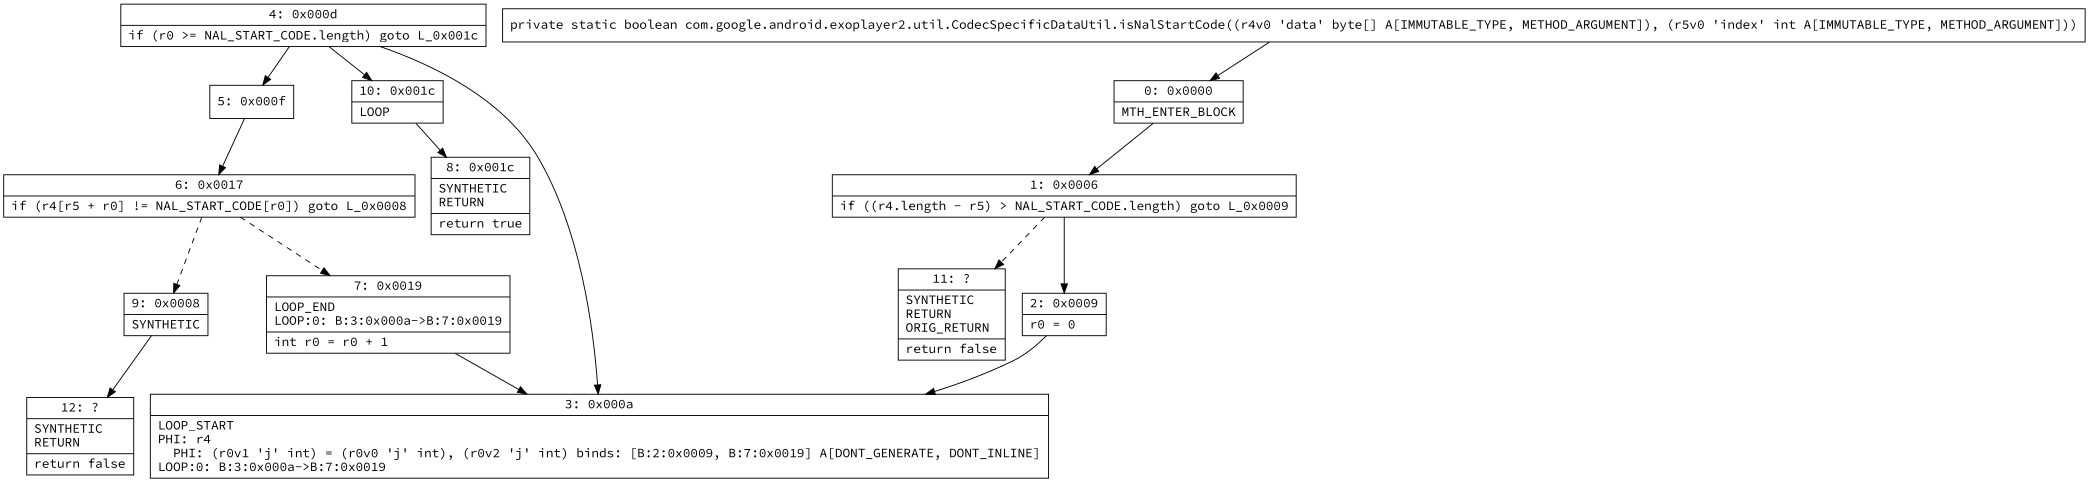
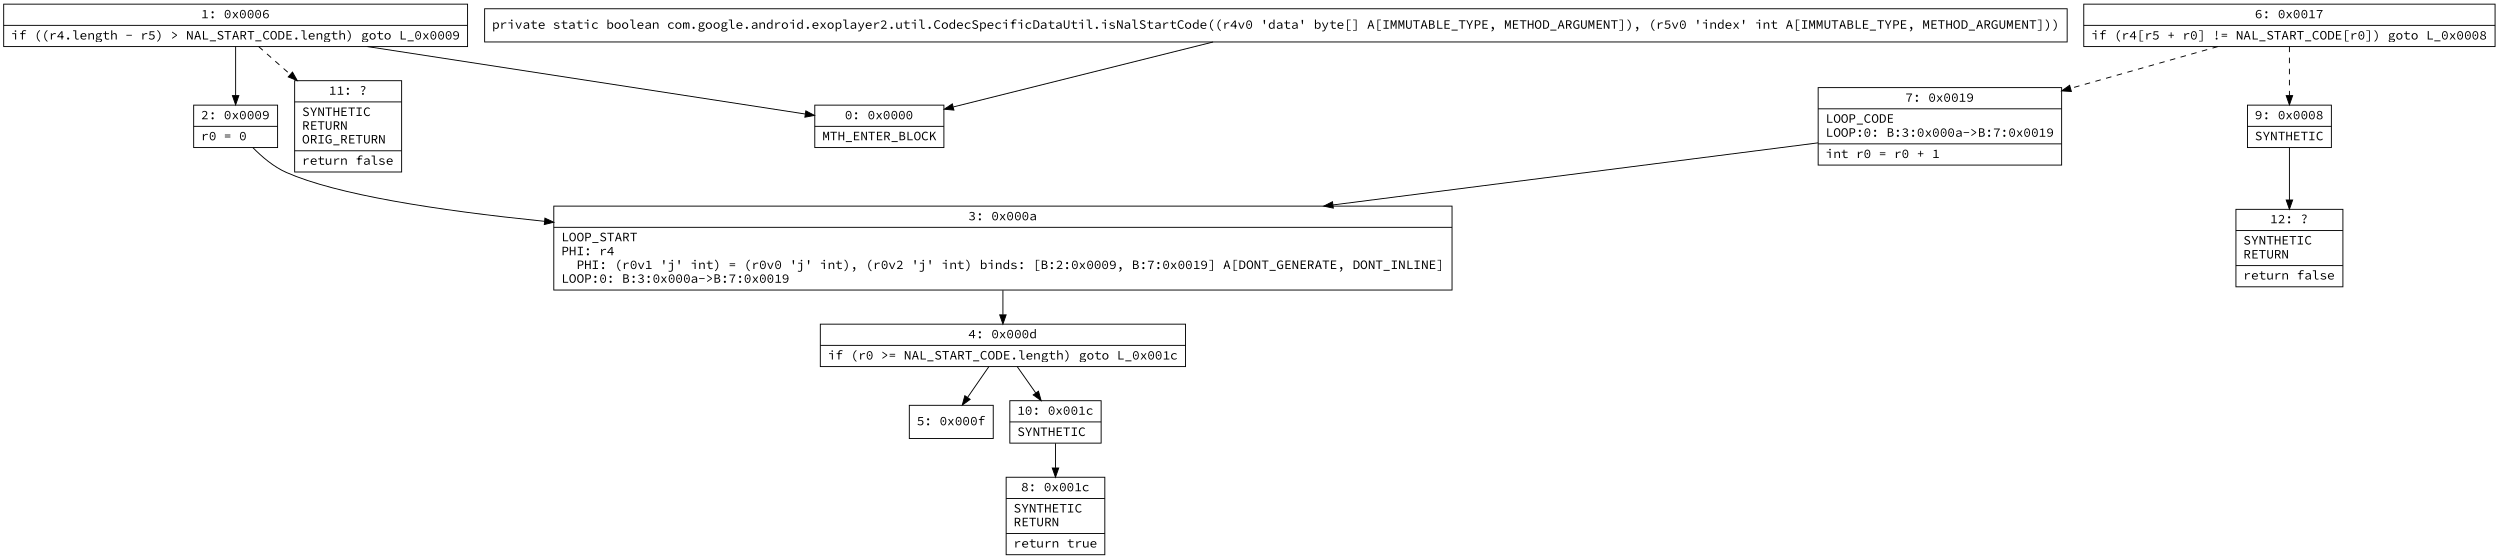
(375, 112) -> (1052, 432)
(234, 142) -> none
(1125, 146) -> (586, 80)
(547, 175) -> (1003, 303)
(305, 307) -> (1860, 119)
